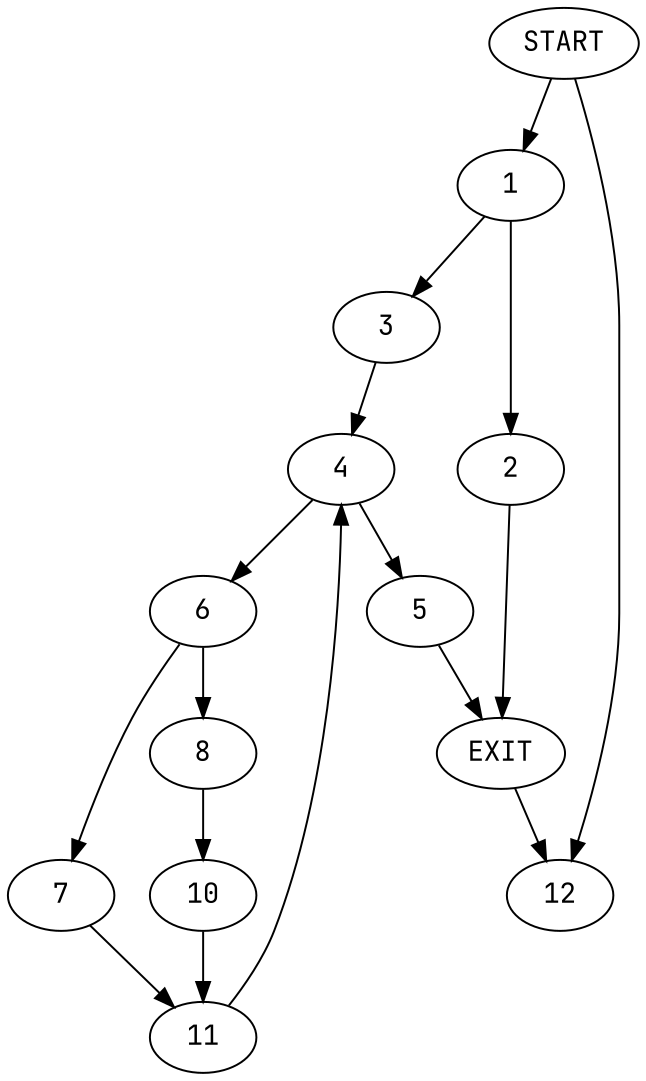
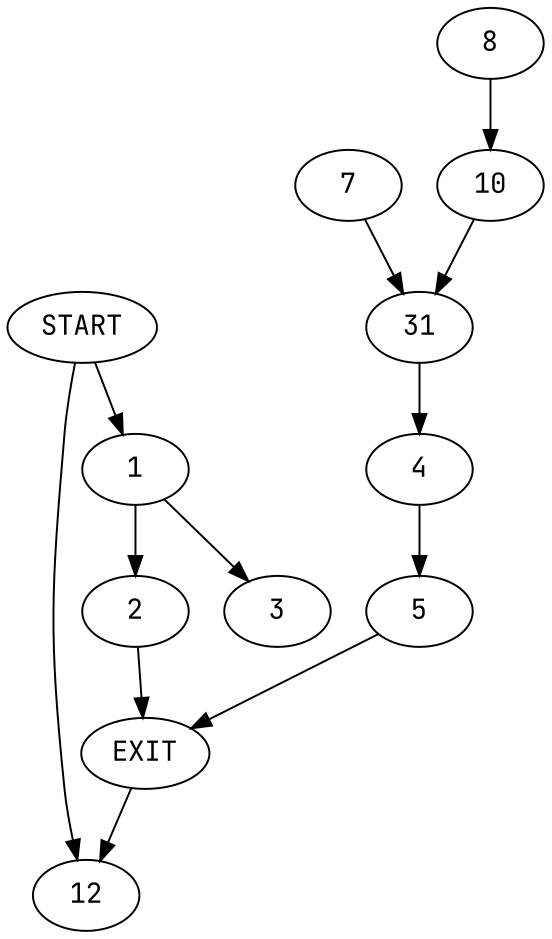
(367, 389) -> none
(203, 611) -> none
(203, 1037) -> (419, 327)
